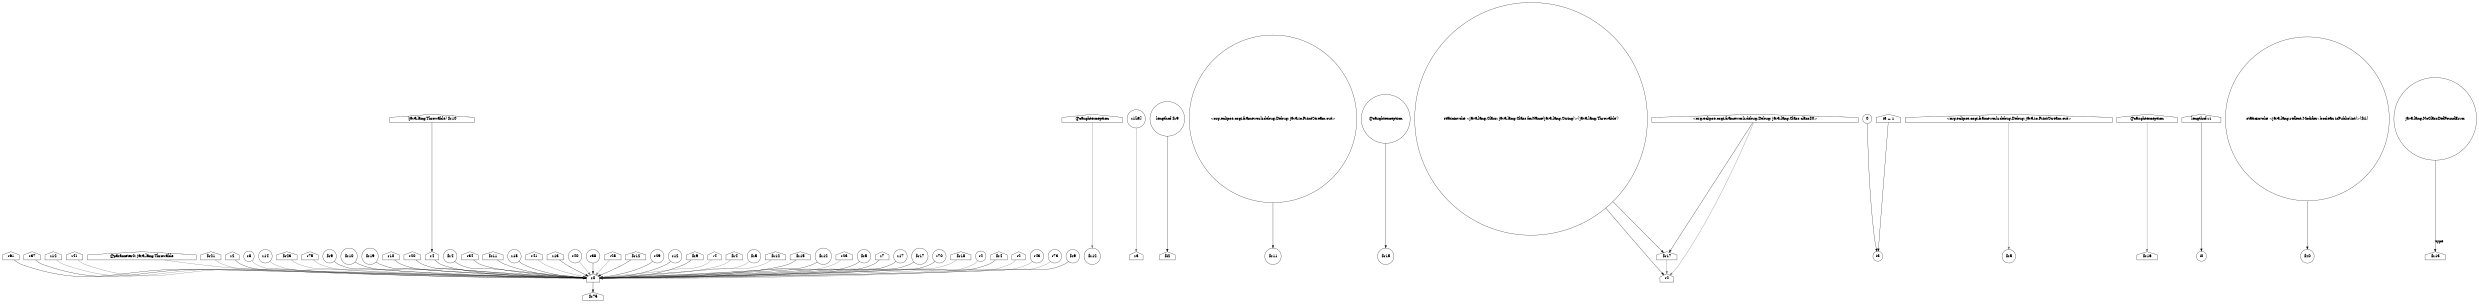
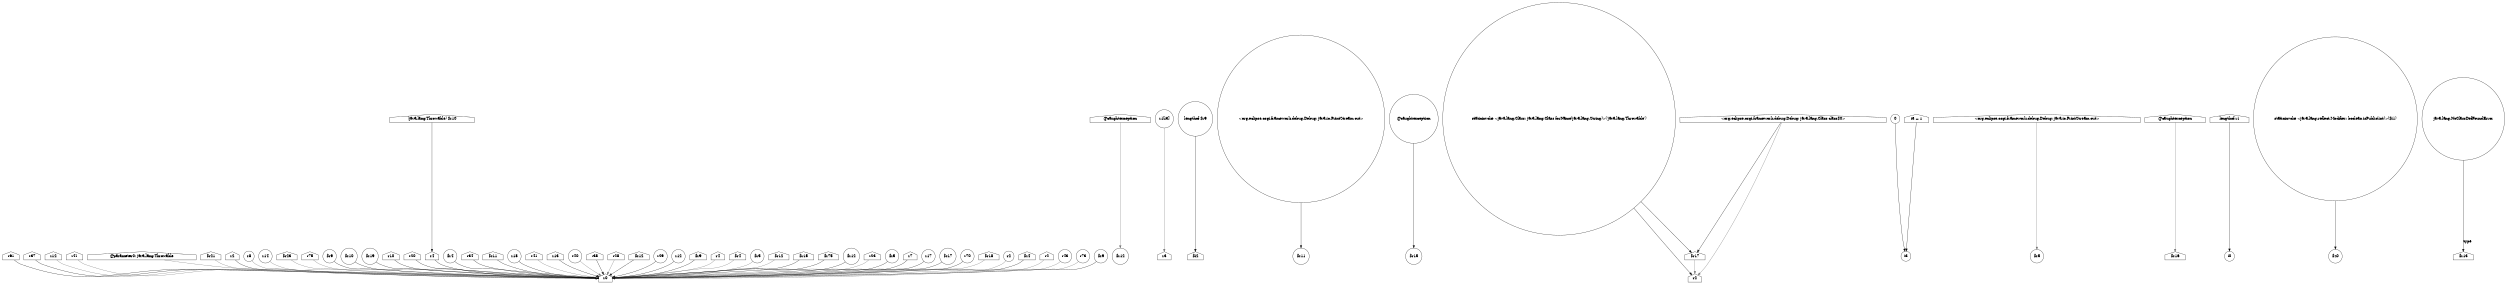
(593, 256) -> (595, 256)
(593, 286) -> (720, 271)
